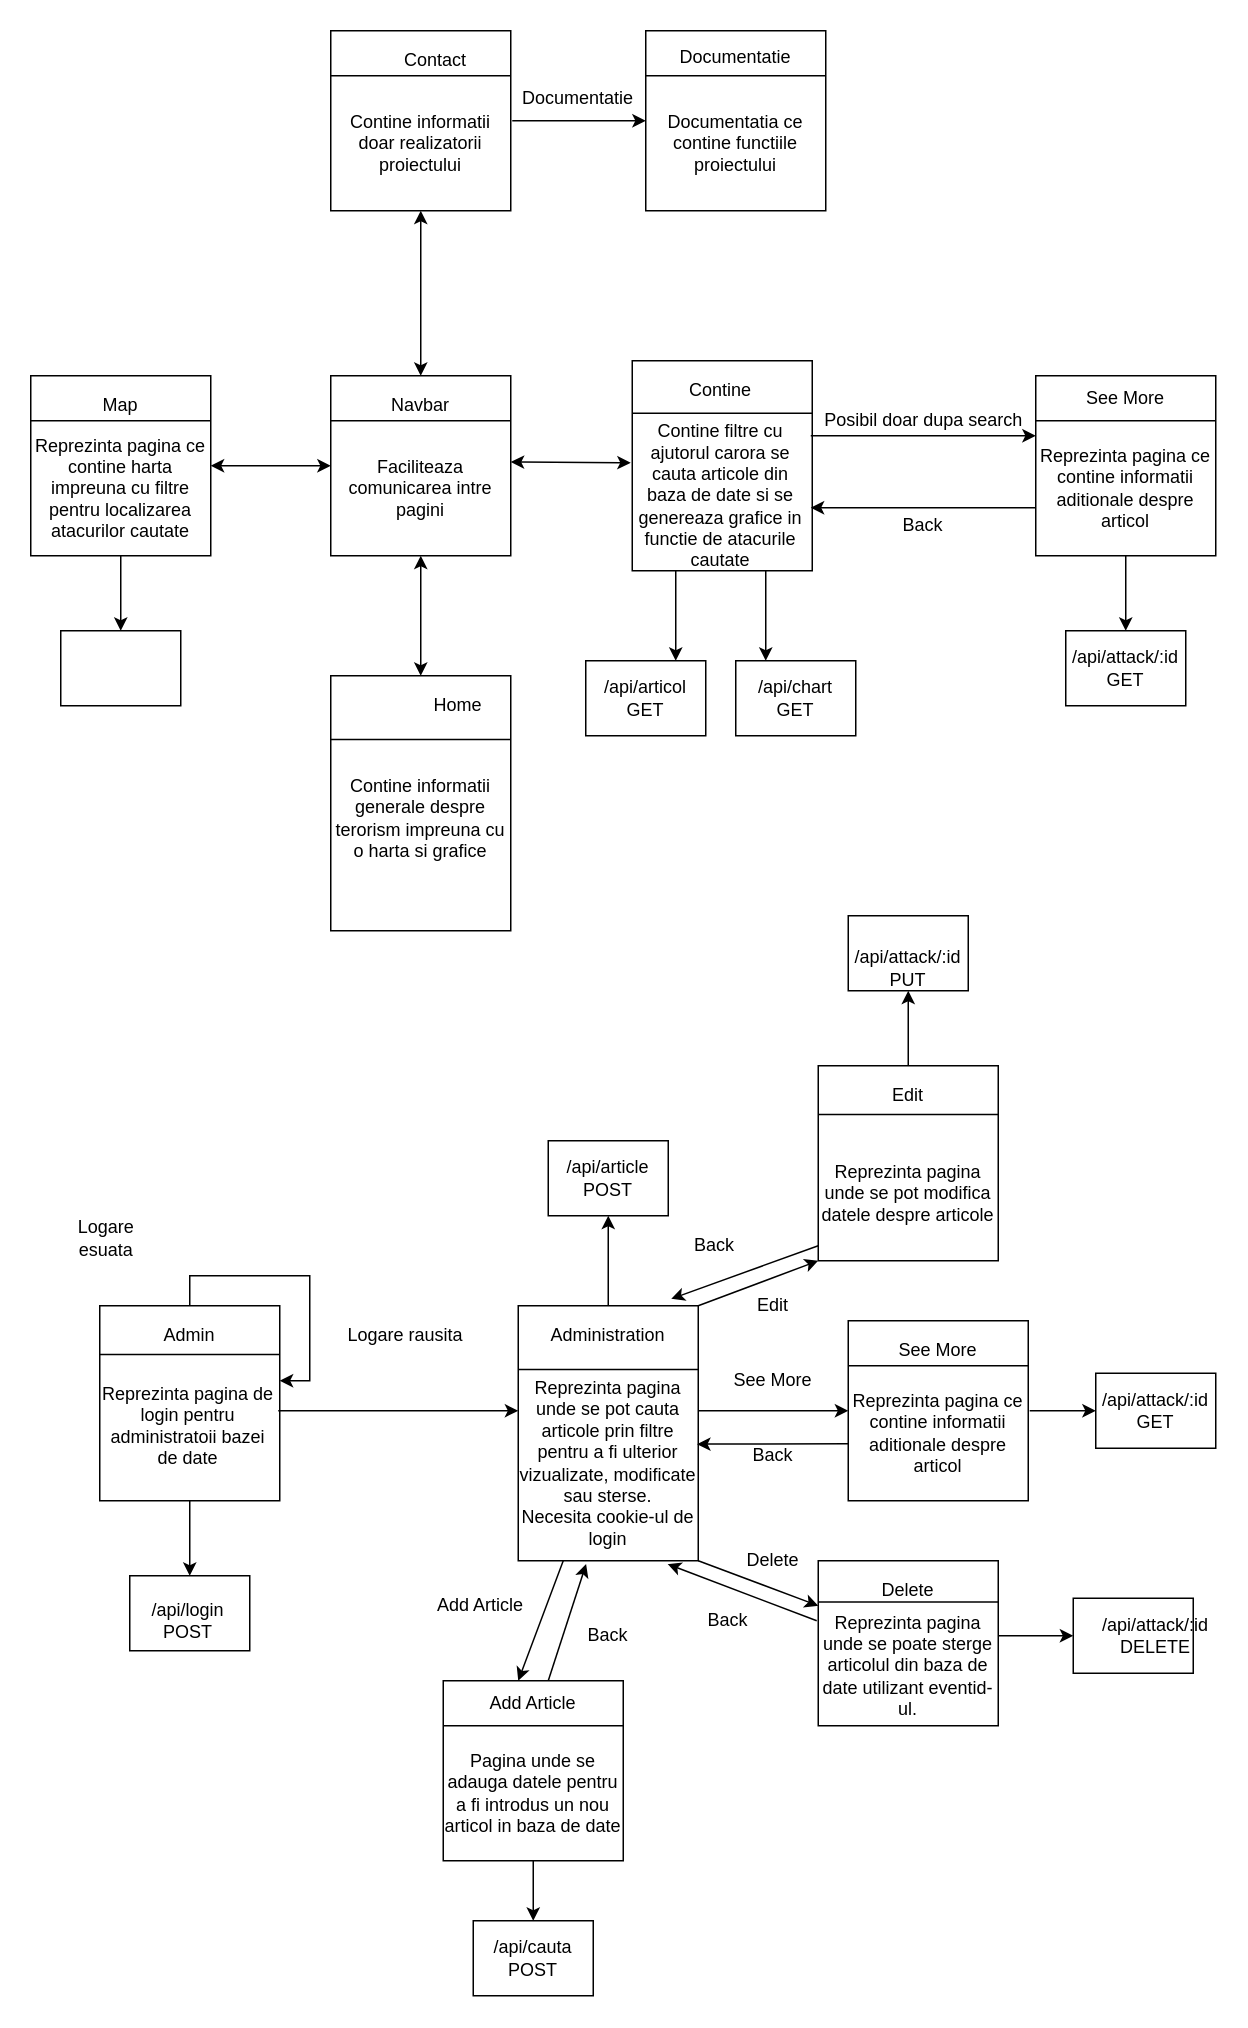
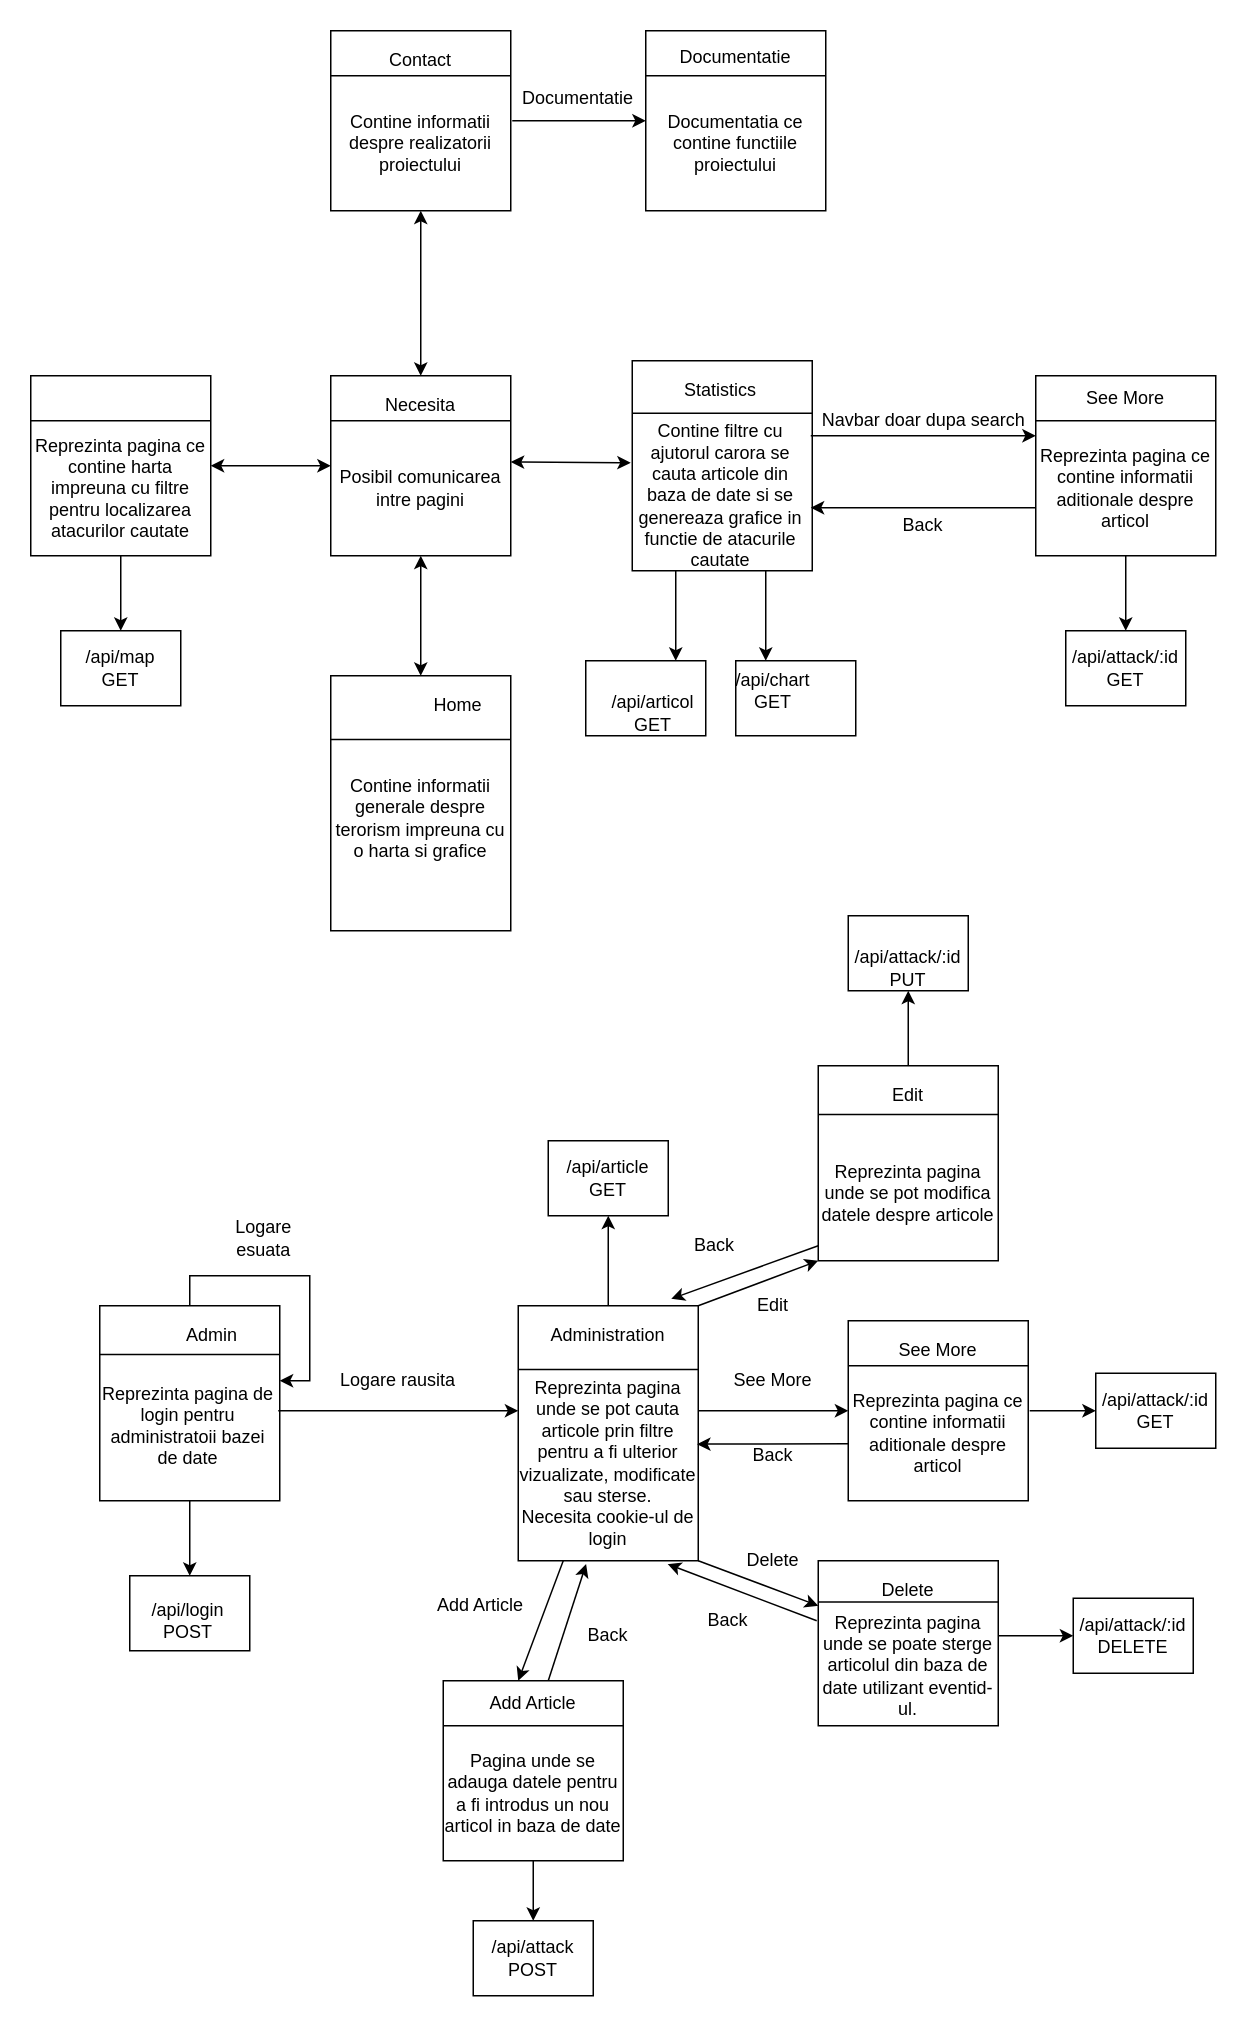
(436, 61) -> (421, 61)
(421, 143) -> (421, 143)
(721, 391) -> (721, 391)
(121, 406) -> none
(421, 406) -> (421, 406)
(924, 421) -> (924, 421)
(421, 488) -> (421, 488)
none -> (121, 668)
(646, 698) -> (653, 713)
(796, 698) -> (773, 691)
(608, 1178) -> (608, 1178)
(107, 1238) -> (264, 1238)
(190, 1336) -> (212, 1336)
(406, 1336) -> (398, 1381)
(1156, 1636) -> (1133, 1636)
(533, 1958) -> (533, 1958)
